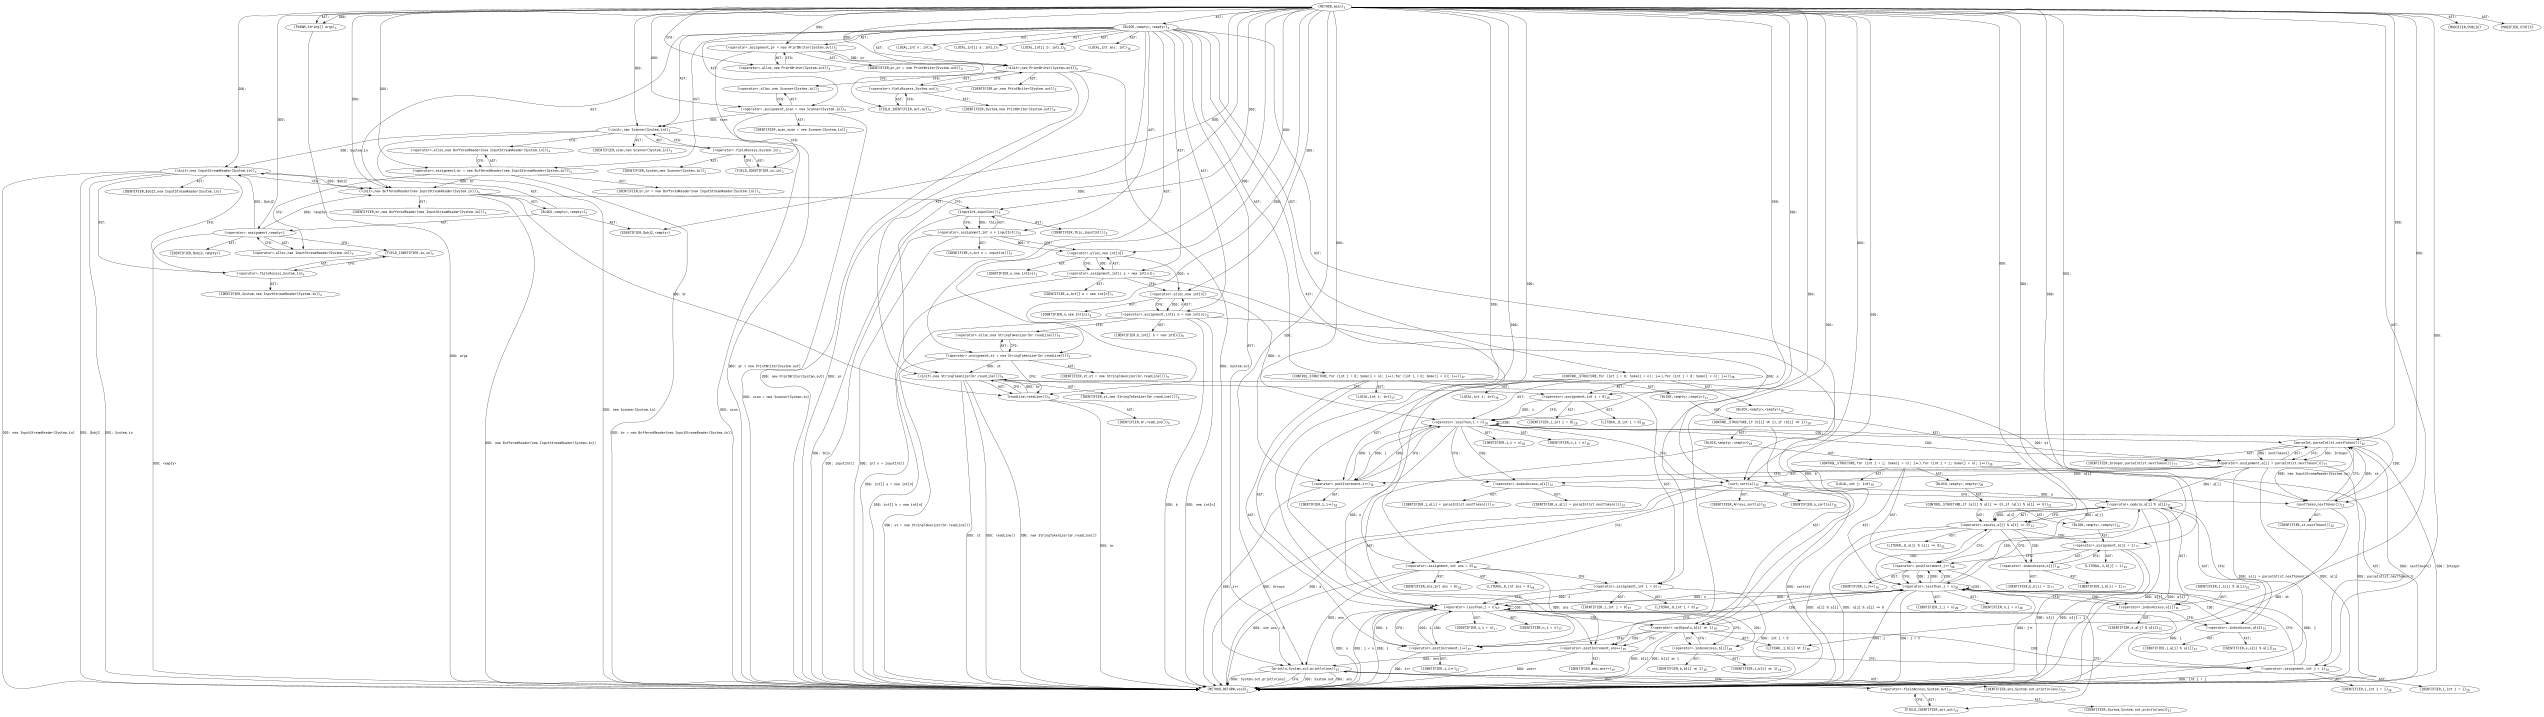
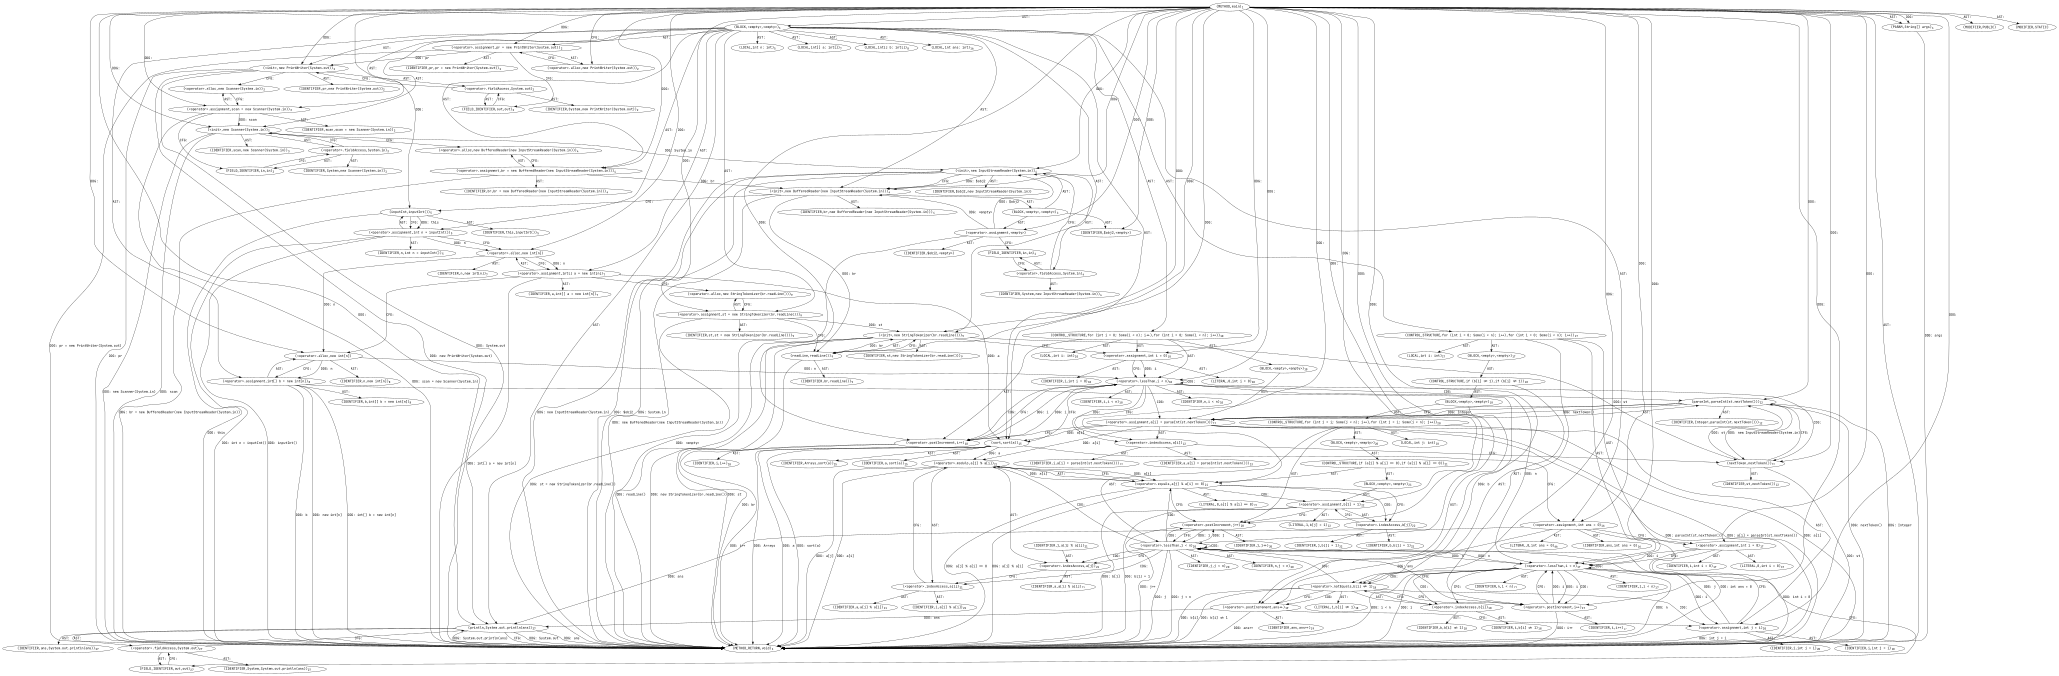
(2386, 74) -> (1919, 581)
(303, 253) -> none
(1088, 325) -> (646, 284)
